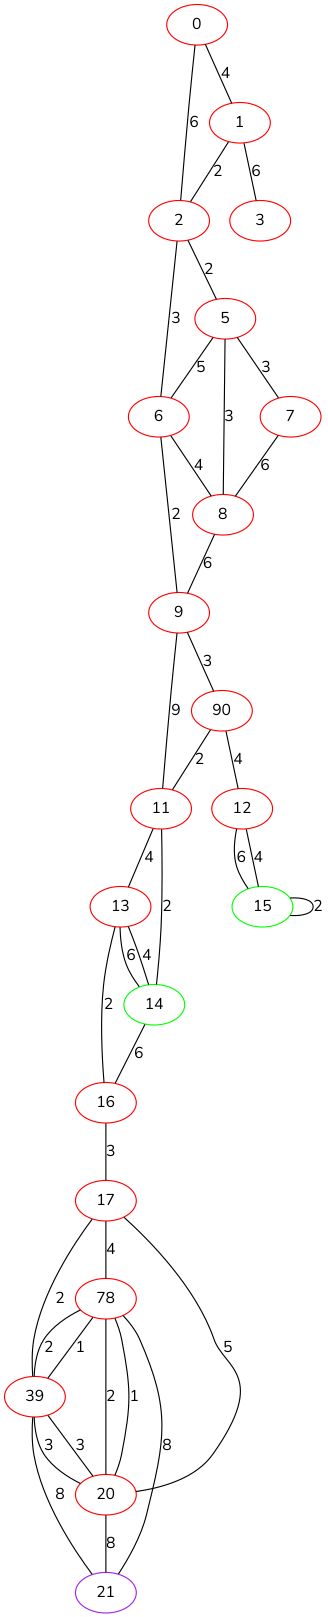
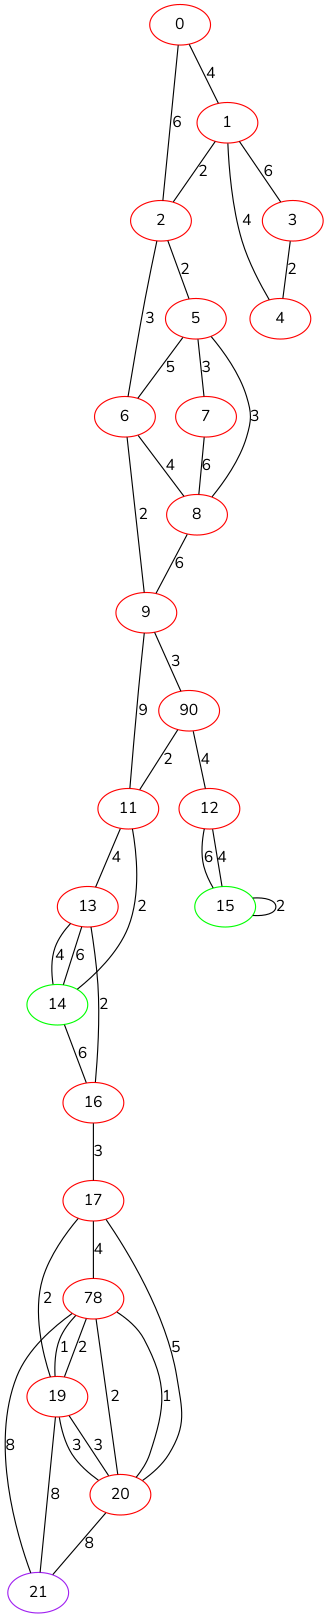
none -> (280, 319)
(35, 1397) -> (57, 1397)
